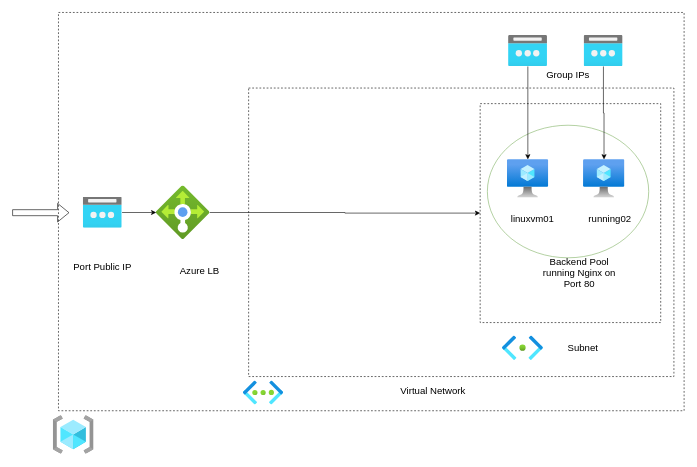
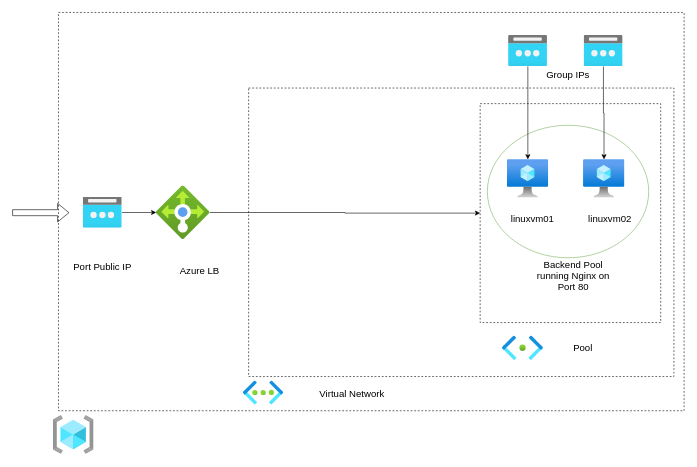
(610, 218) -> (610, 218)
(580, 273) -> (574, 276)
(583, 348) -> (583, 348)
(433, 391) -> (352, 394)
